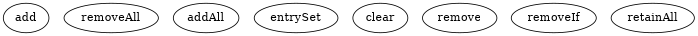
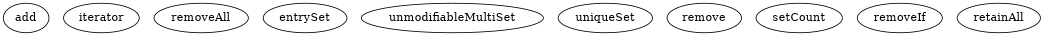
none -> (101, 18)
(206, 18) -> none
(380, 18) -> none
none -> (452, 18)
none -> (605, 18)
none -> (799, 18)
